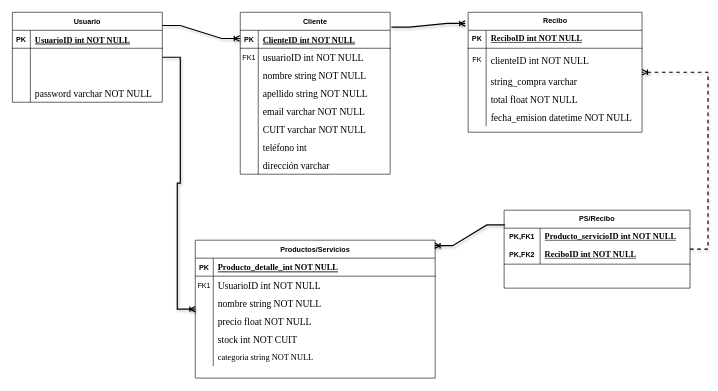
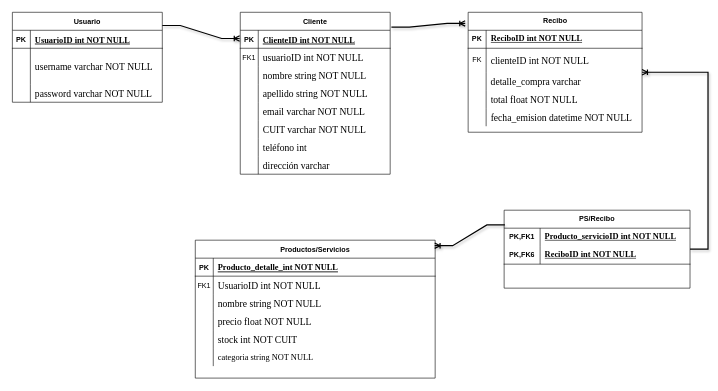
none -> (96, 66)
(545, 82) -> (546, 82)
(708, 137) -> (708, 137)
(179, 183) -> none
(522, 255) -> (522, 255)
